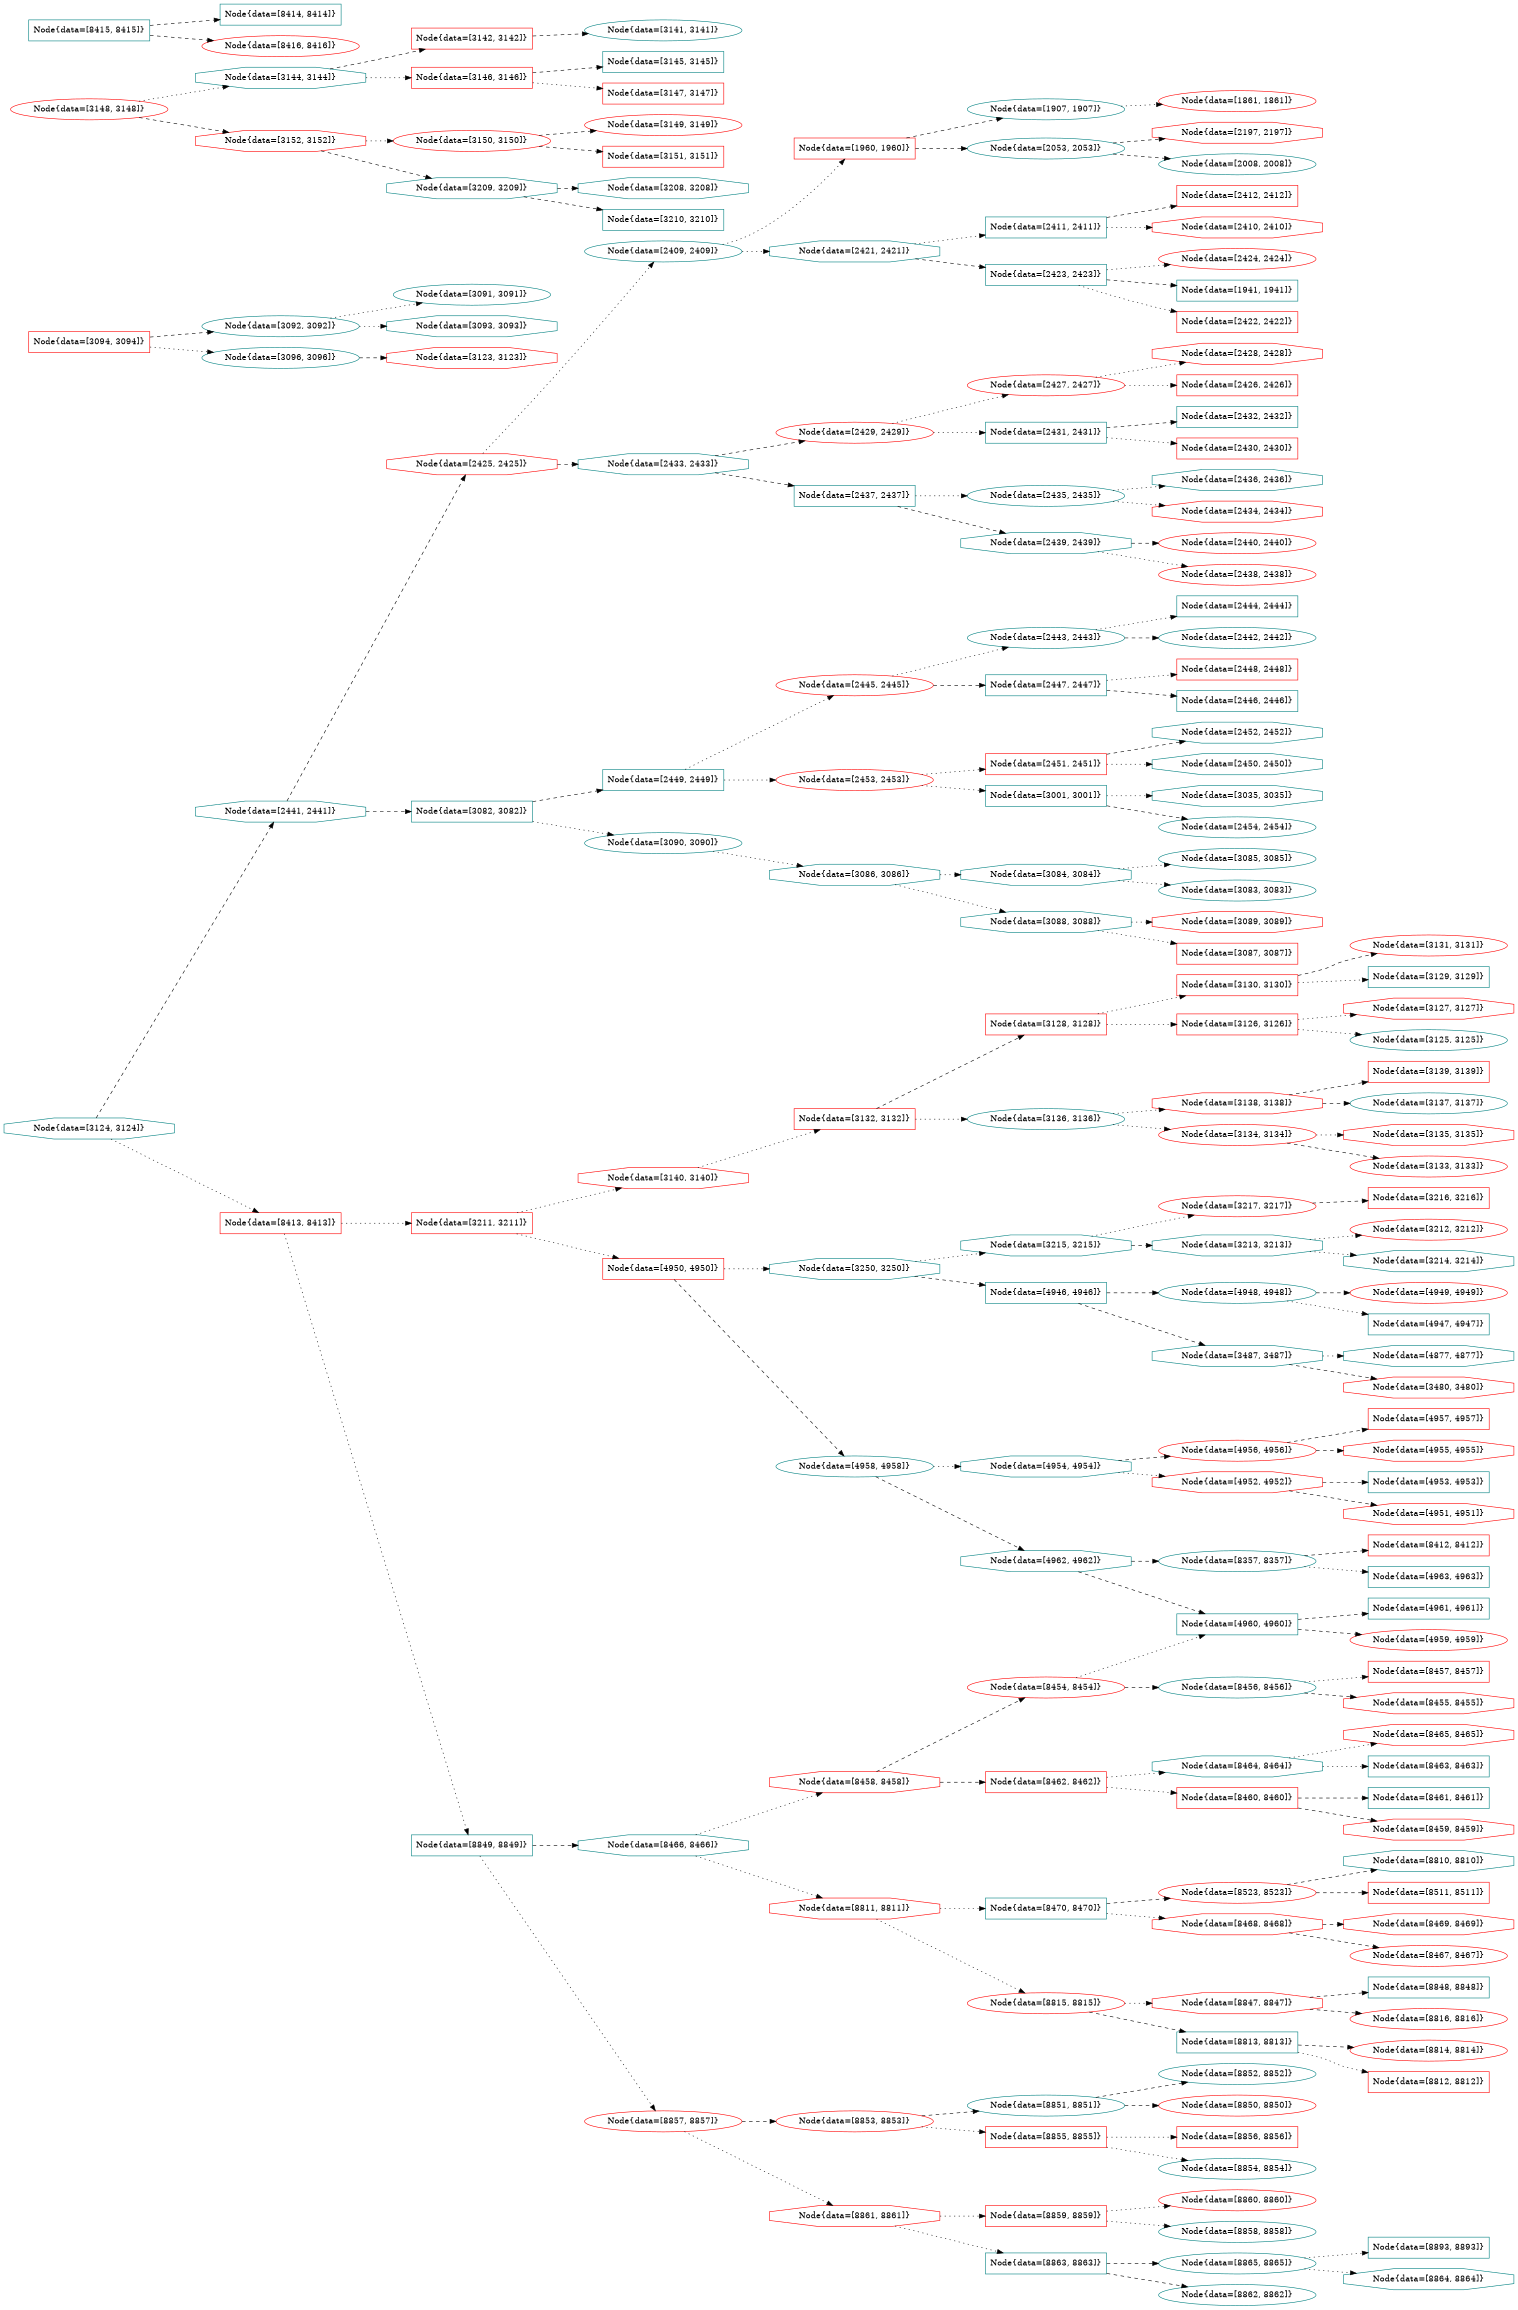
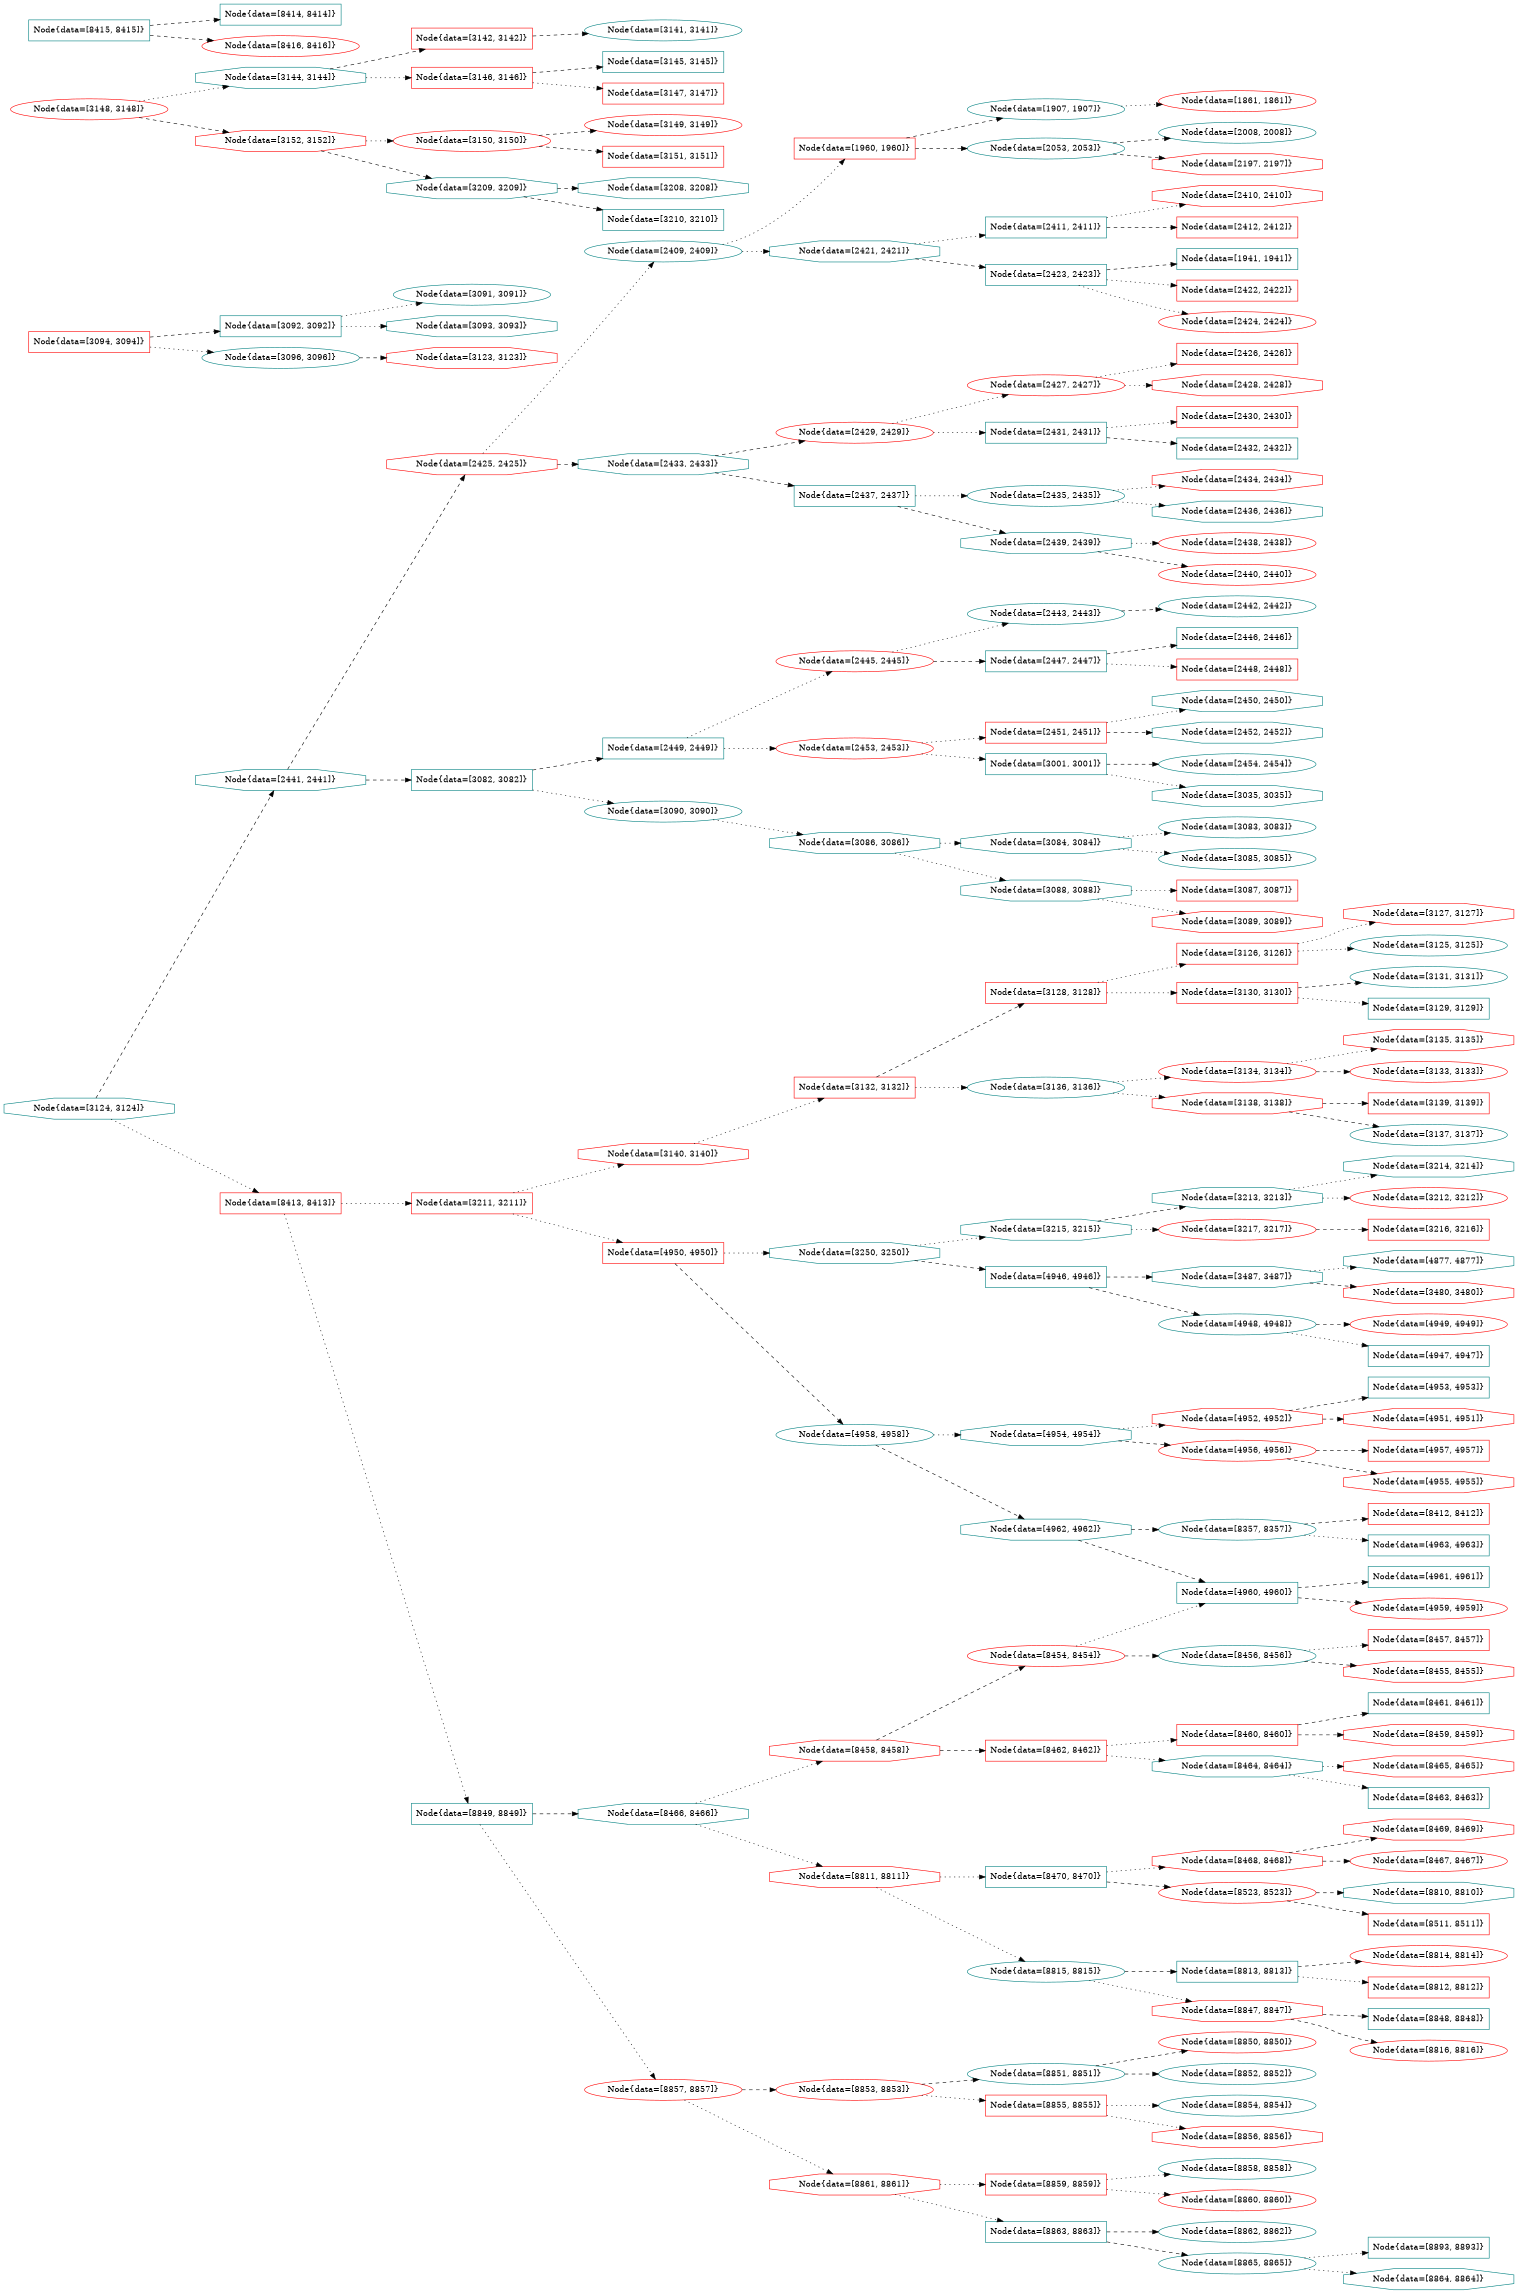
(281, 326) -> (281, 326)
(1237, 606) -> none
(1429, 945) -> (1429, 977)
(1046, 2003) -> (1046, 1972)
(1237, 2137) -> (1237, 2137)
